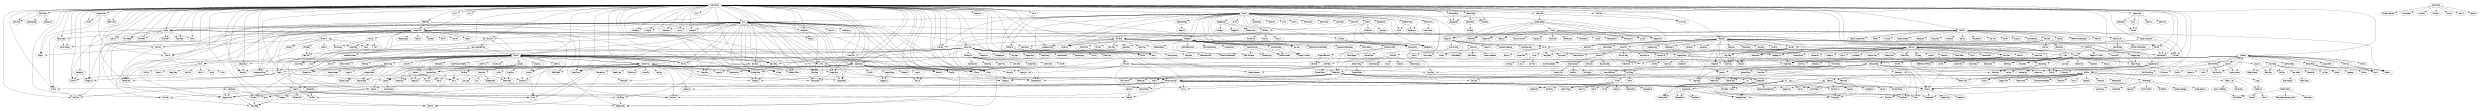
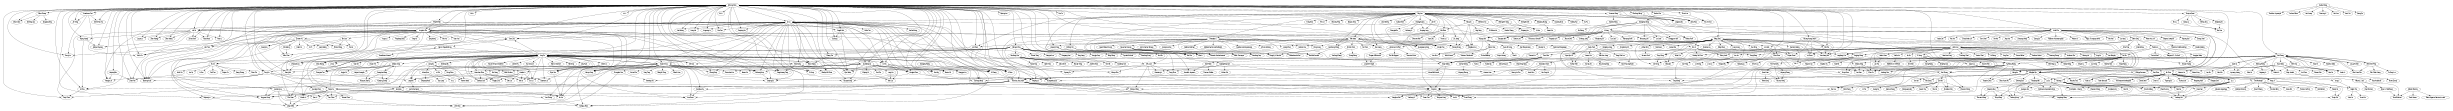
none -> (1310, 22)
(1314, 64) -> (1369, 64)
(874, 68) -> (860, 67)
